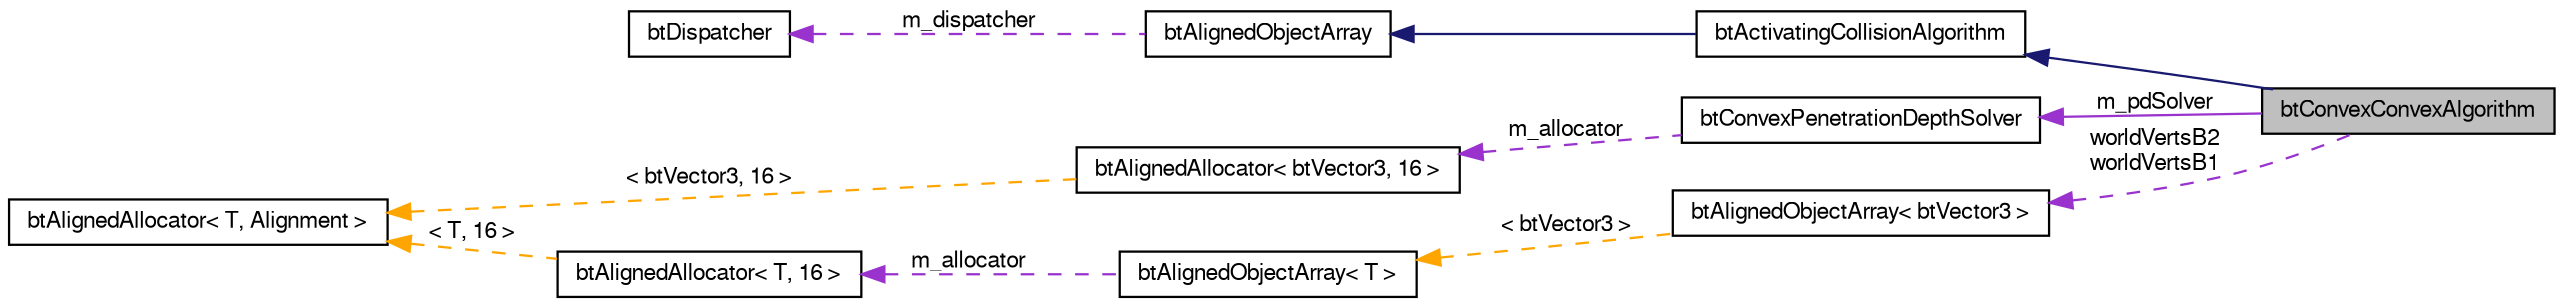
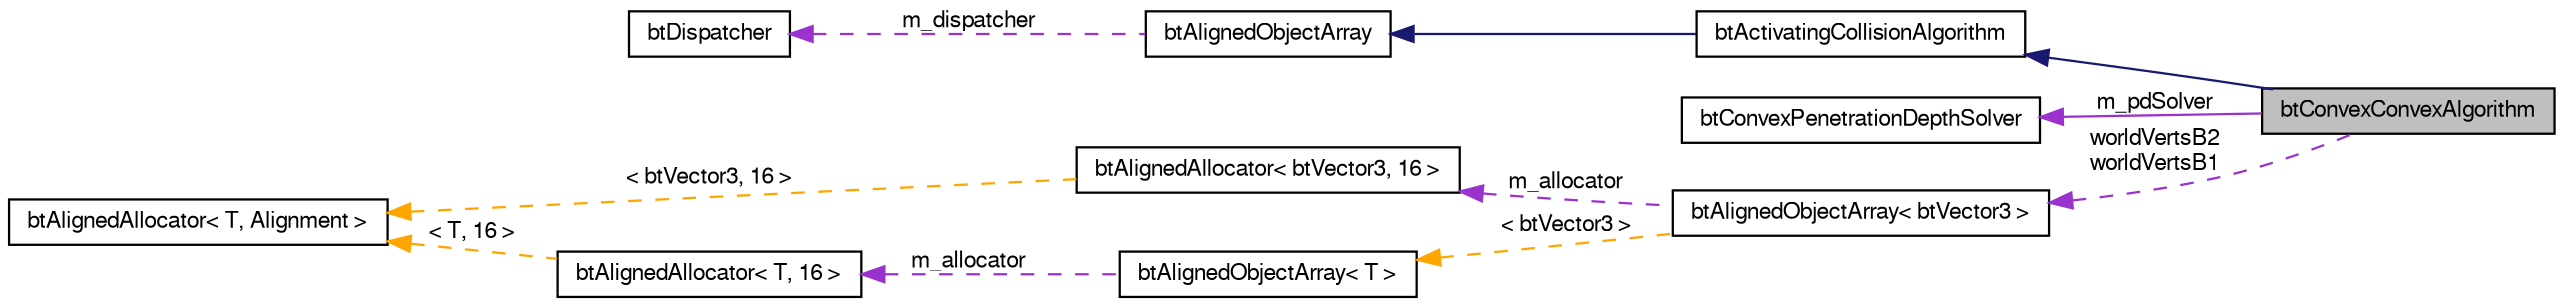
(1582, 144) -> (1578, 200)
